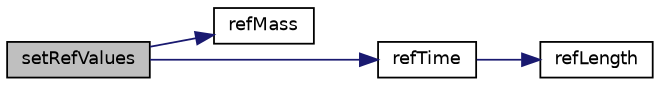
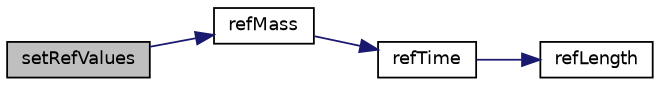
(255, 60) -> (337, 41)
